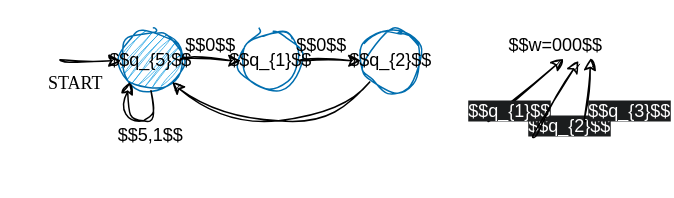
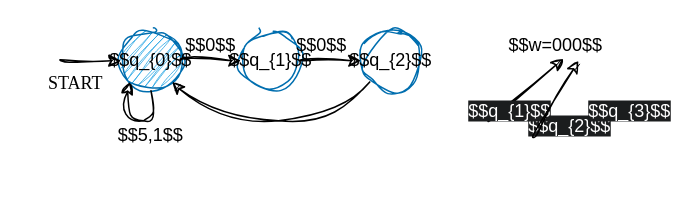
(151, 61) -> (151, 61)
(588, 93) -> none
